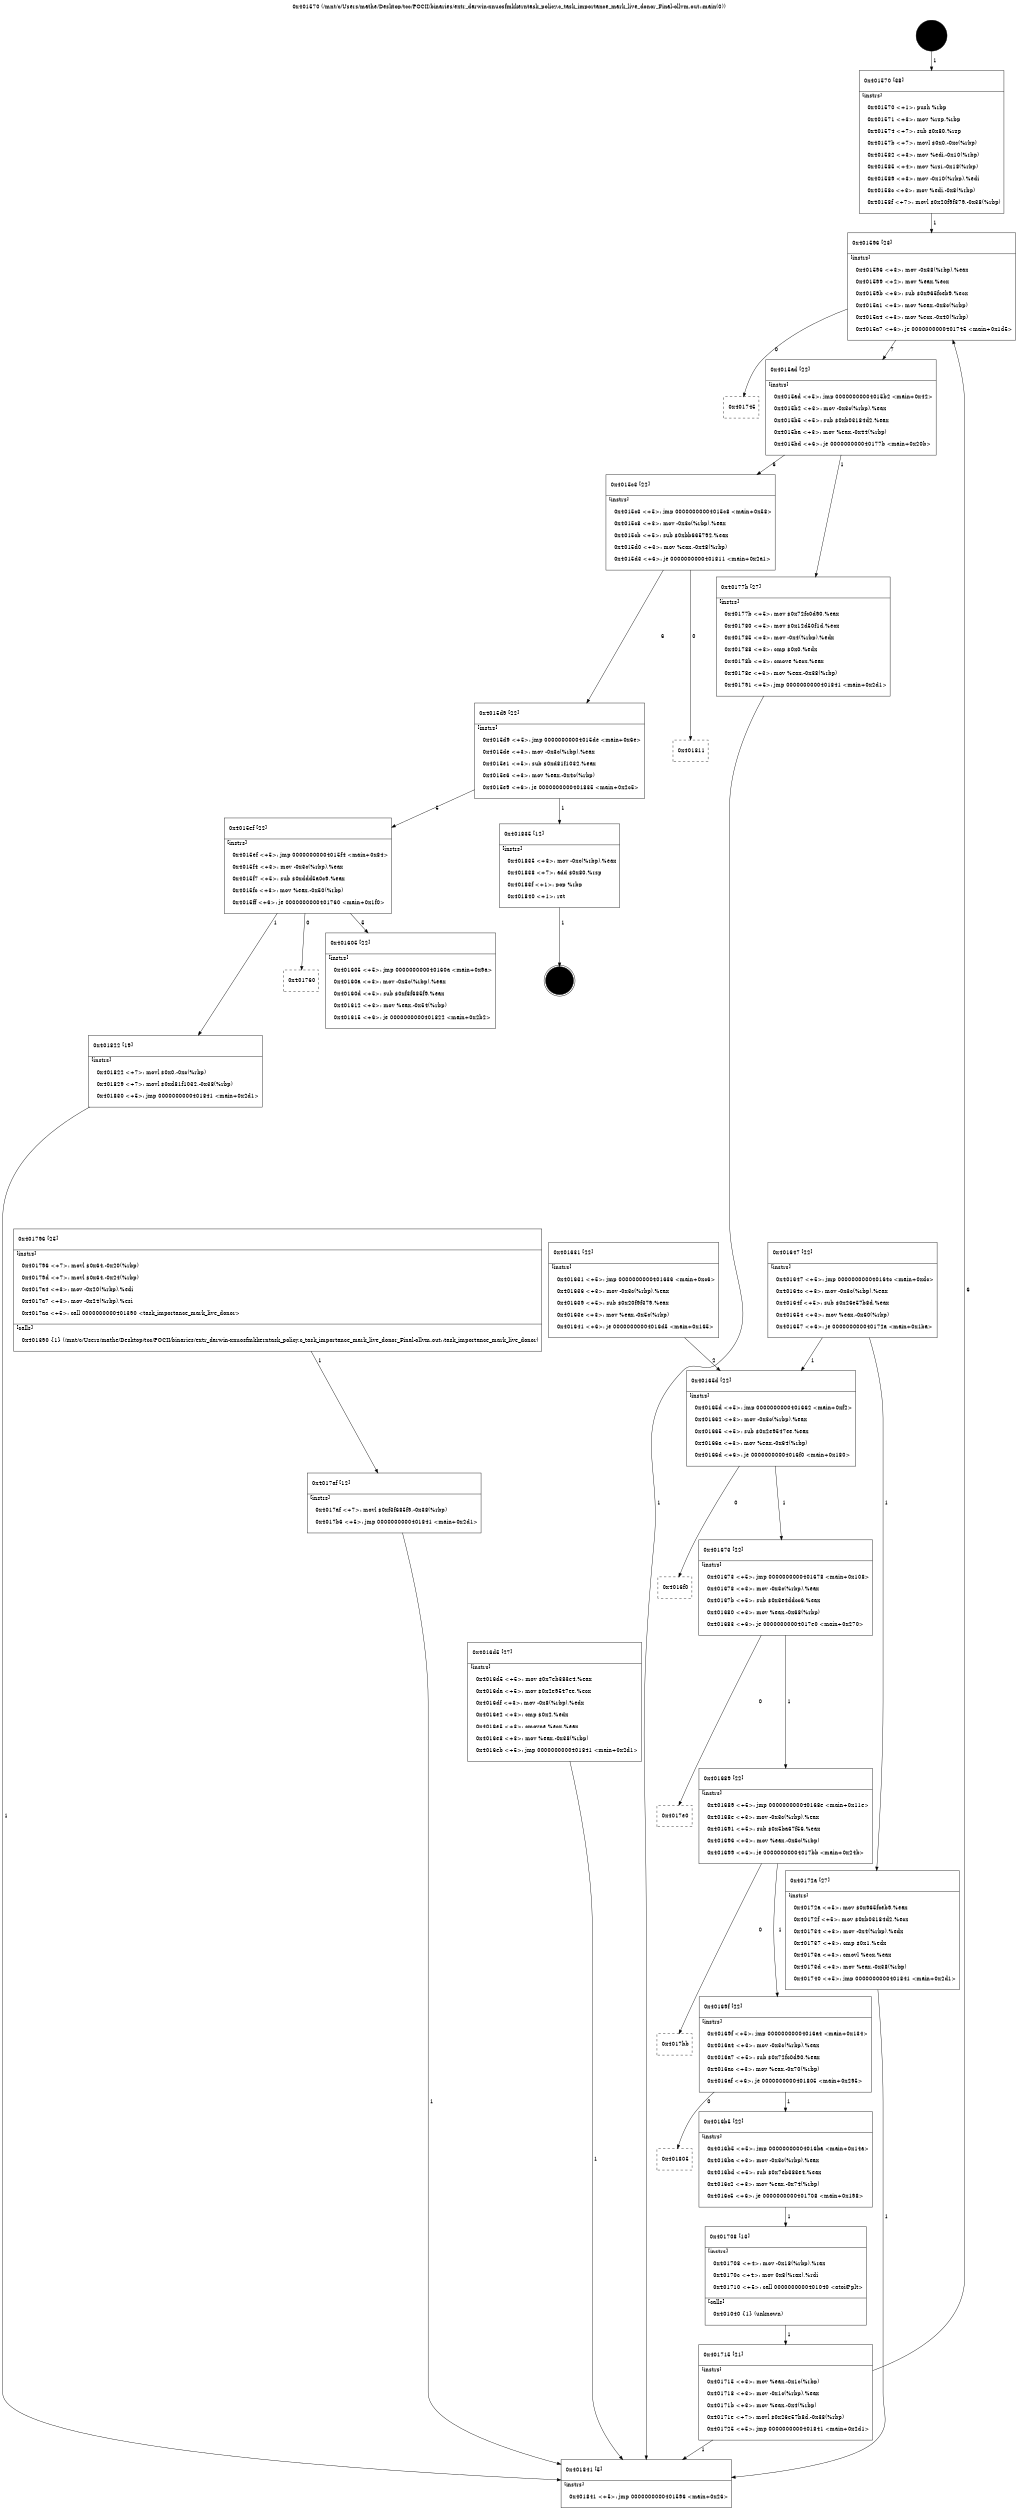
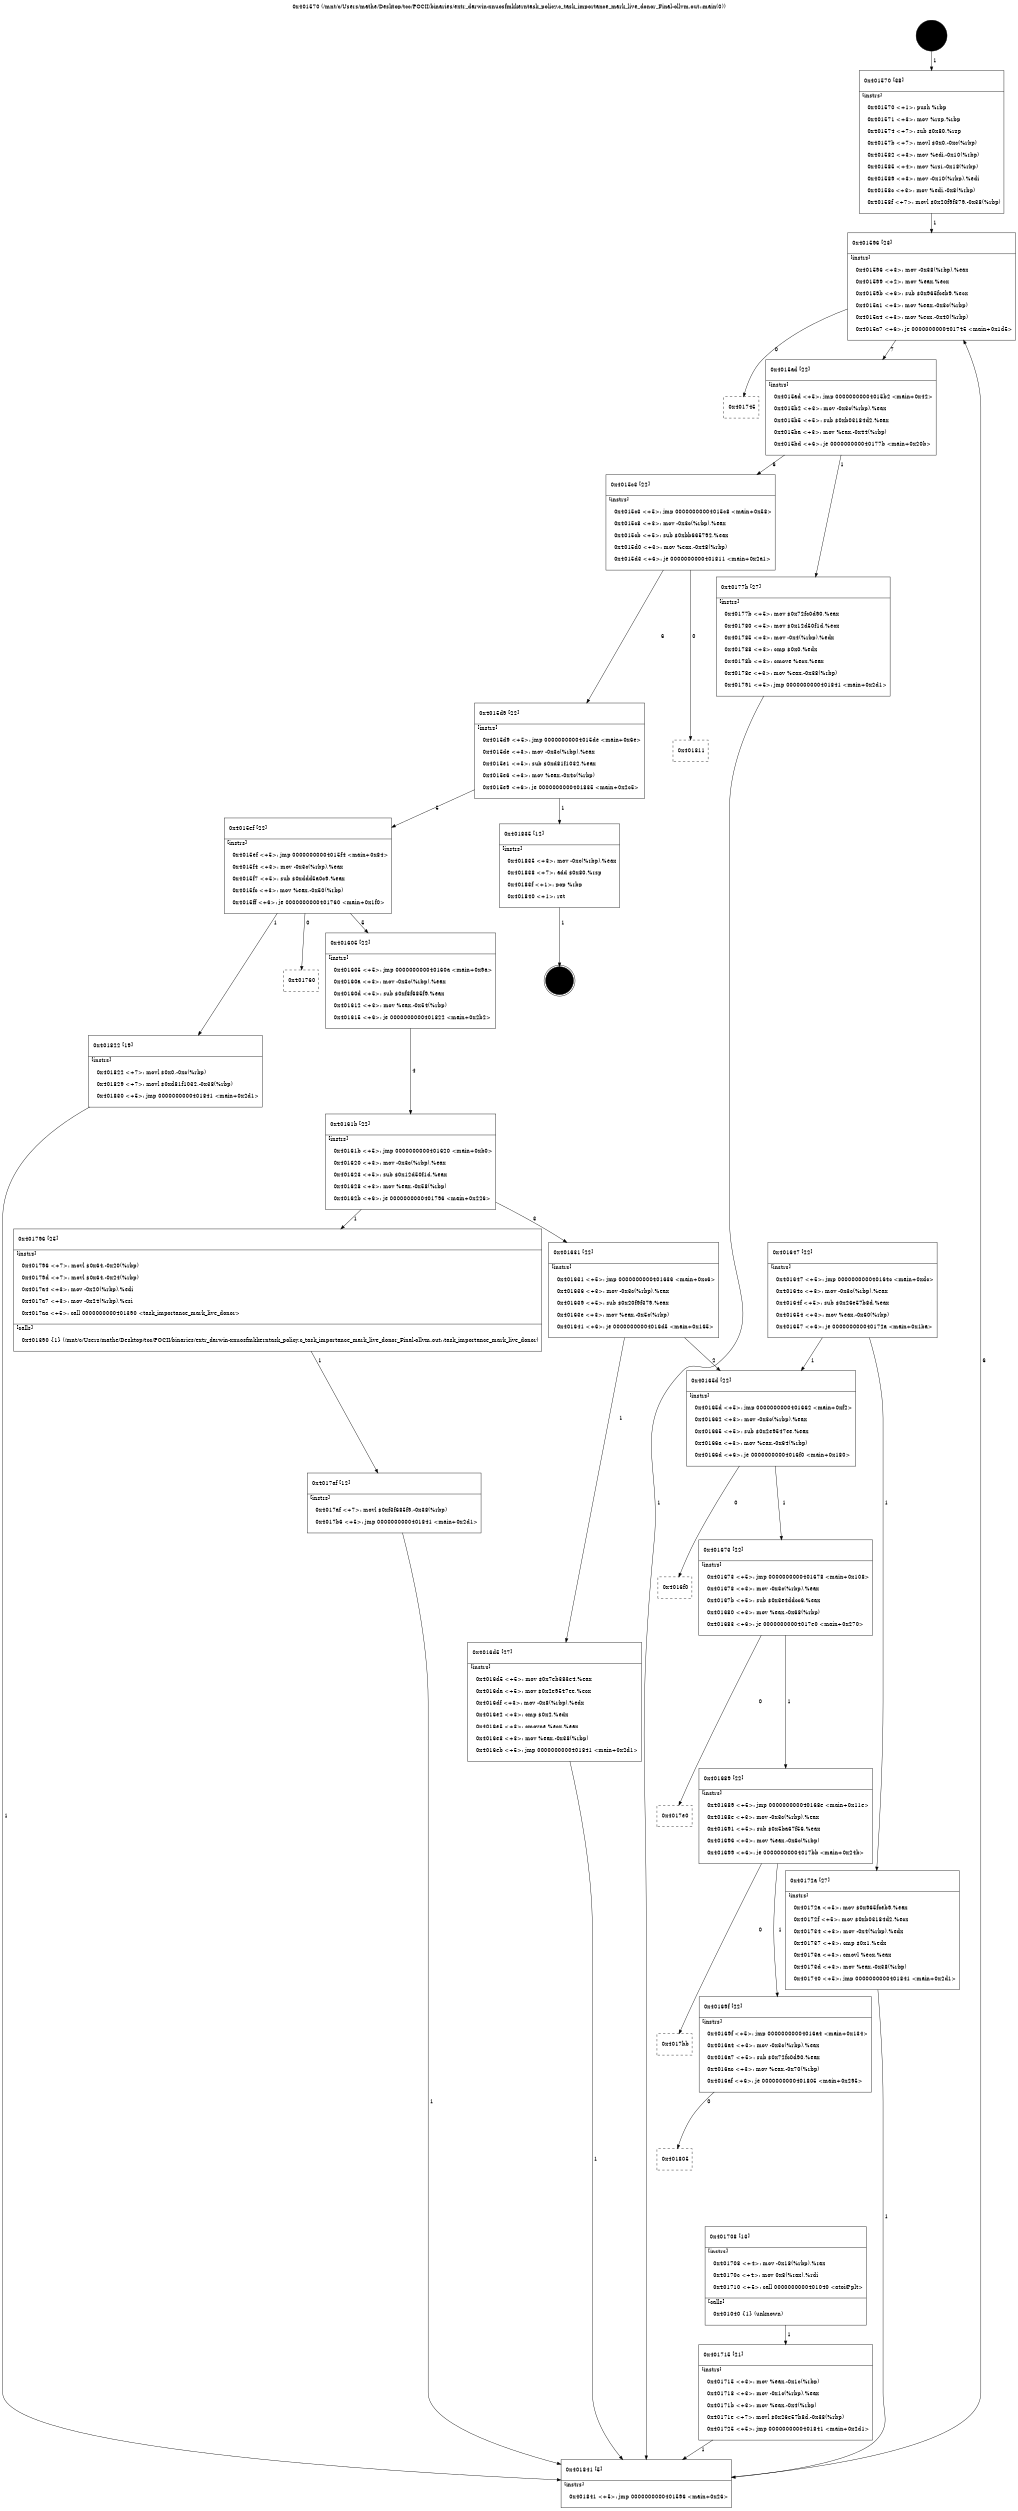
none -> (411, 1162)
(965, 1380) -> (981, 1504)
none -> (596, 1488)
(786, 2159) -> none
